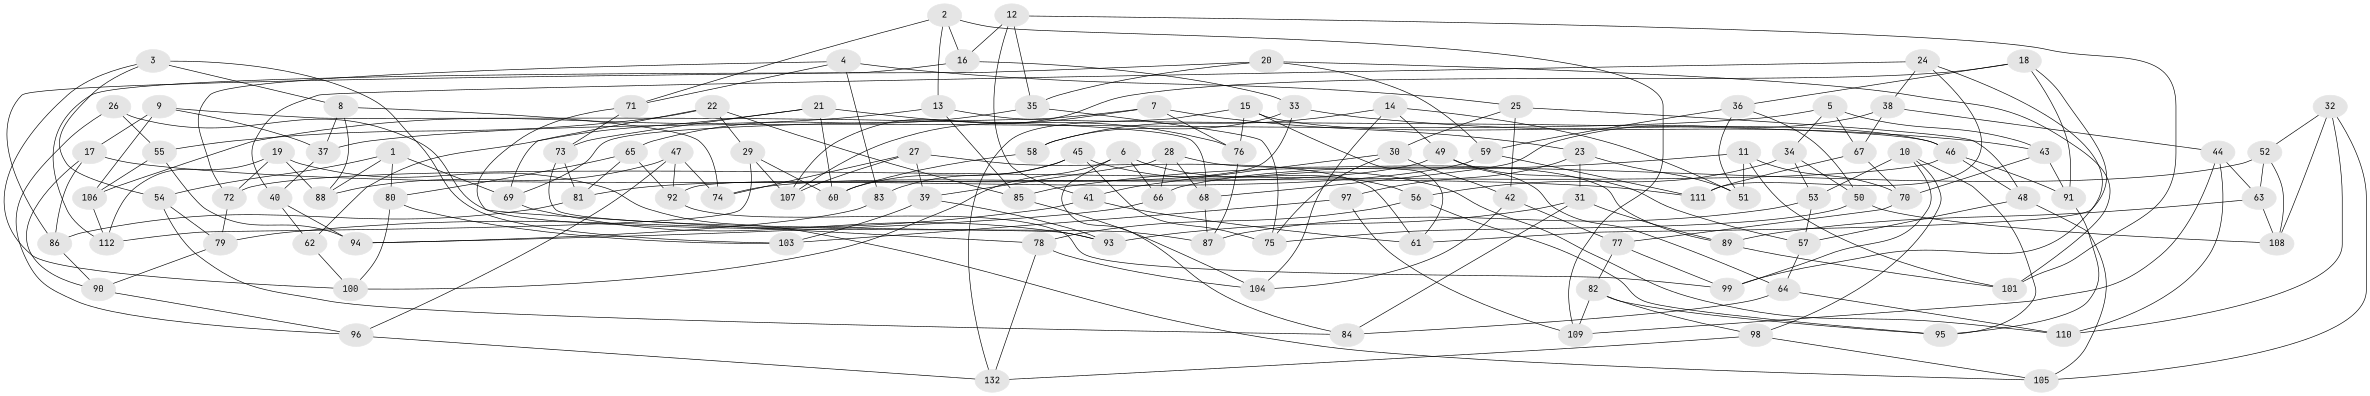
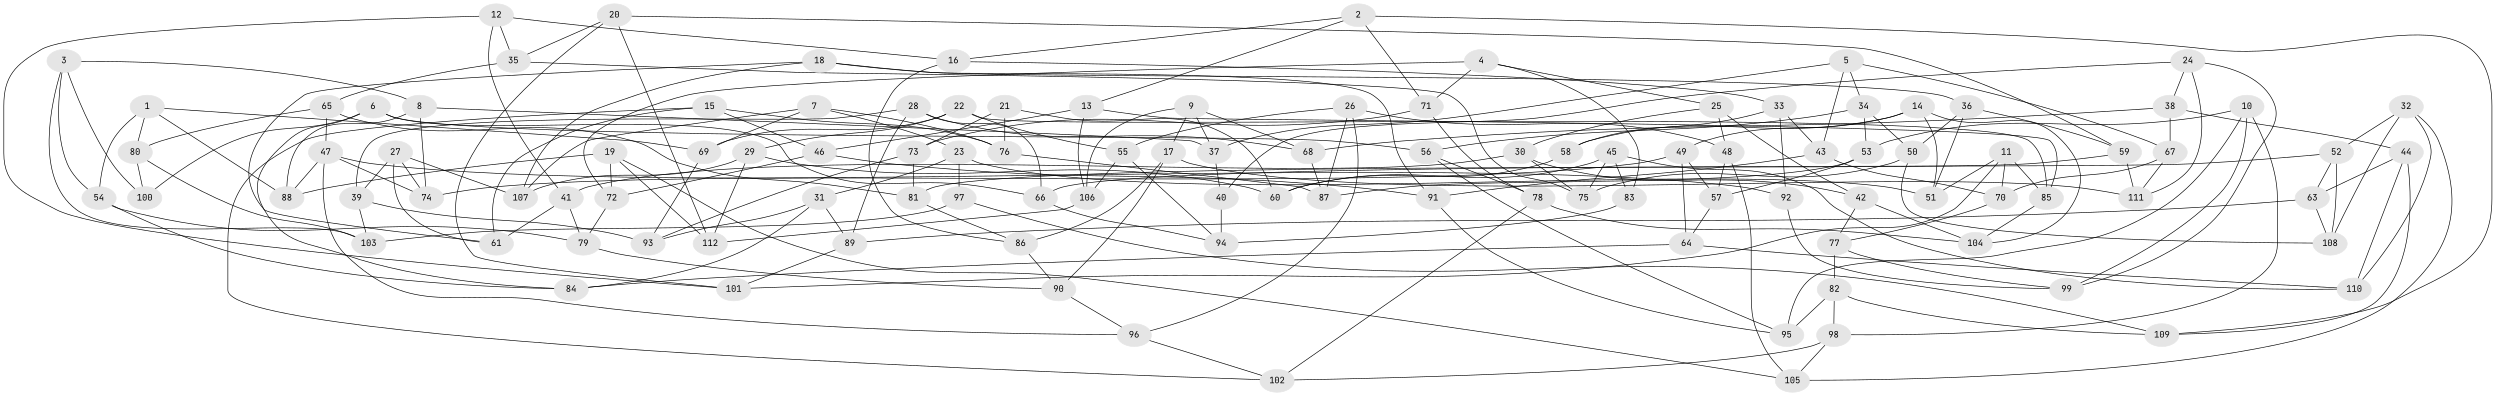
(1988, 176) -> (1541, 124)
(653, 177) -> (326, 130)
(310, 244) -> none
(992, 381) -> (1277, 381)
